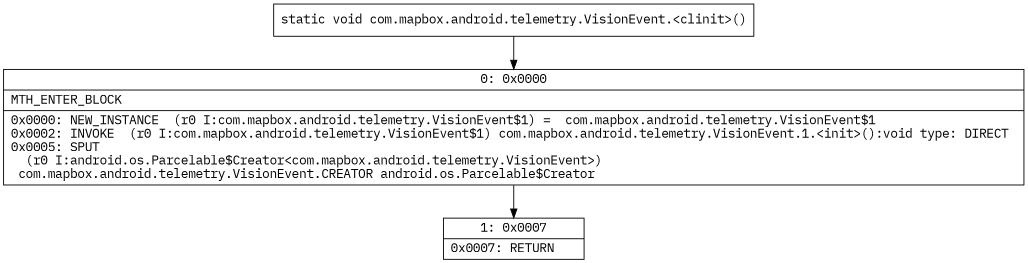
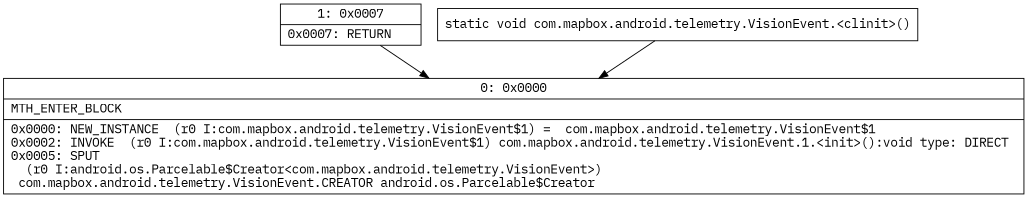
(514, 197) -> (401, 59)
